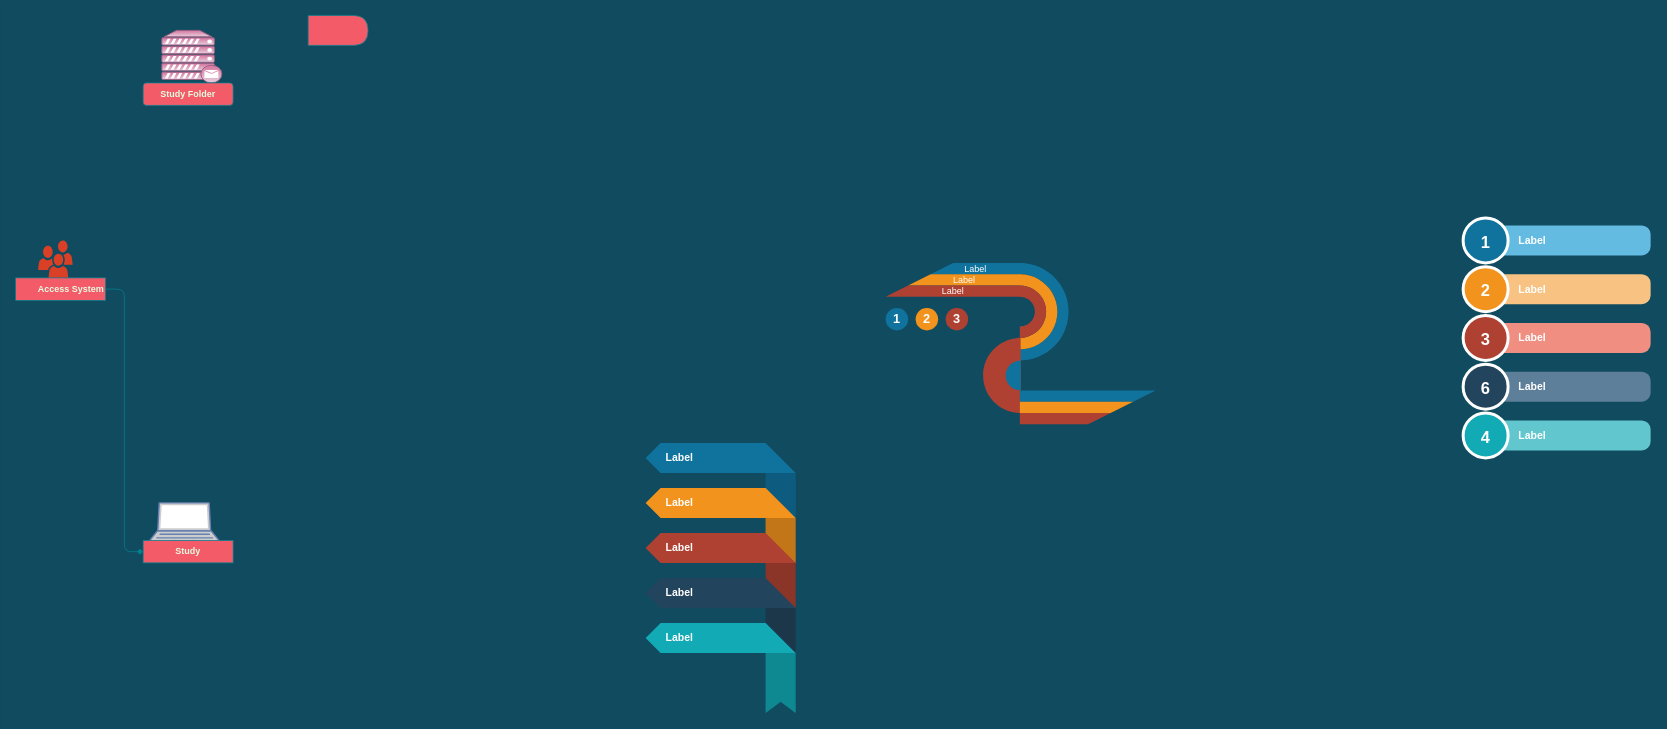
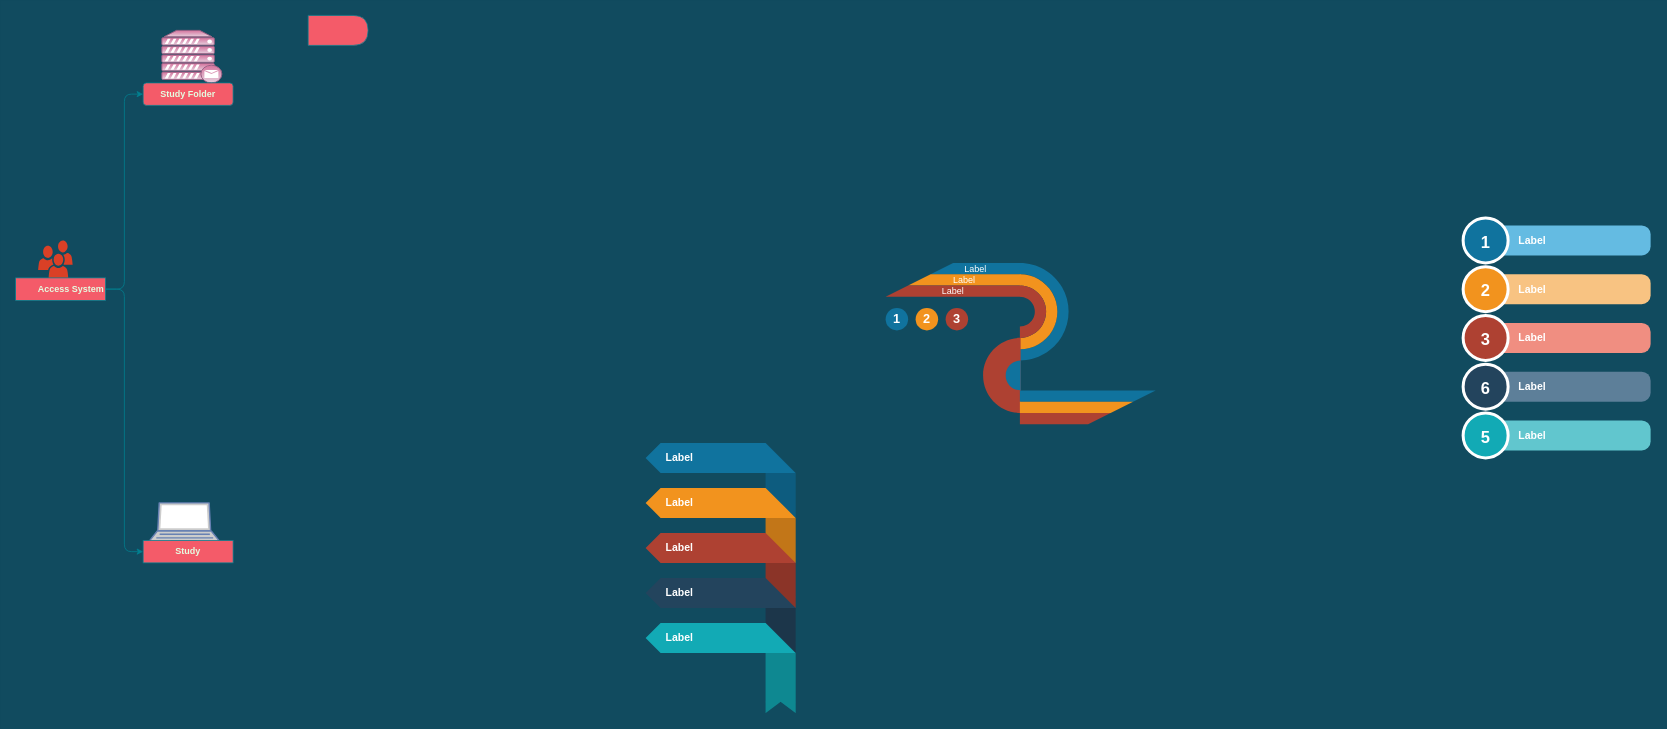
none -> (124, 187)
(1485, 437) -> (1485, 437)
(136, 552) -> (136, 552)
